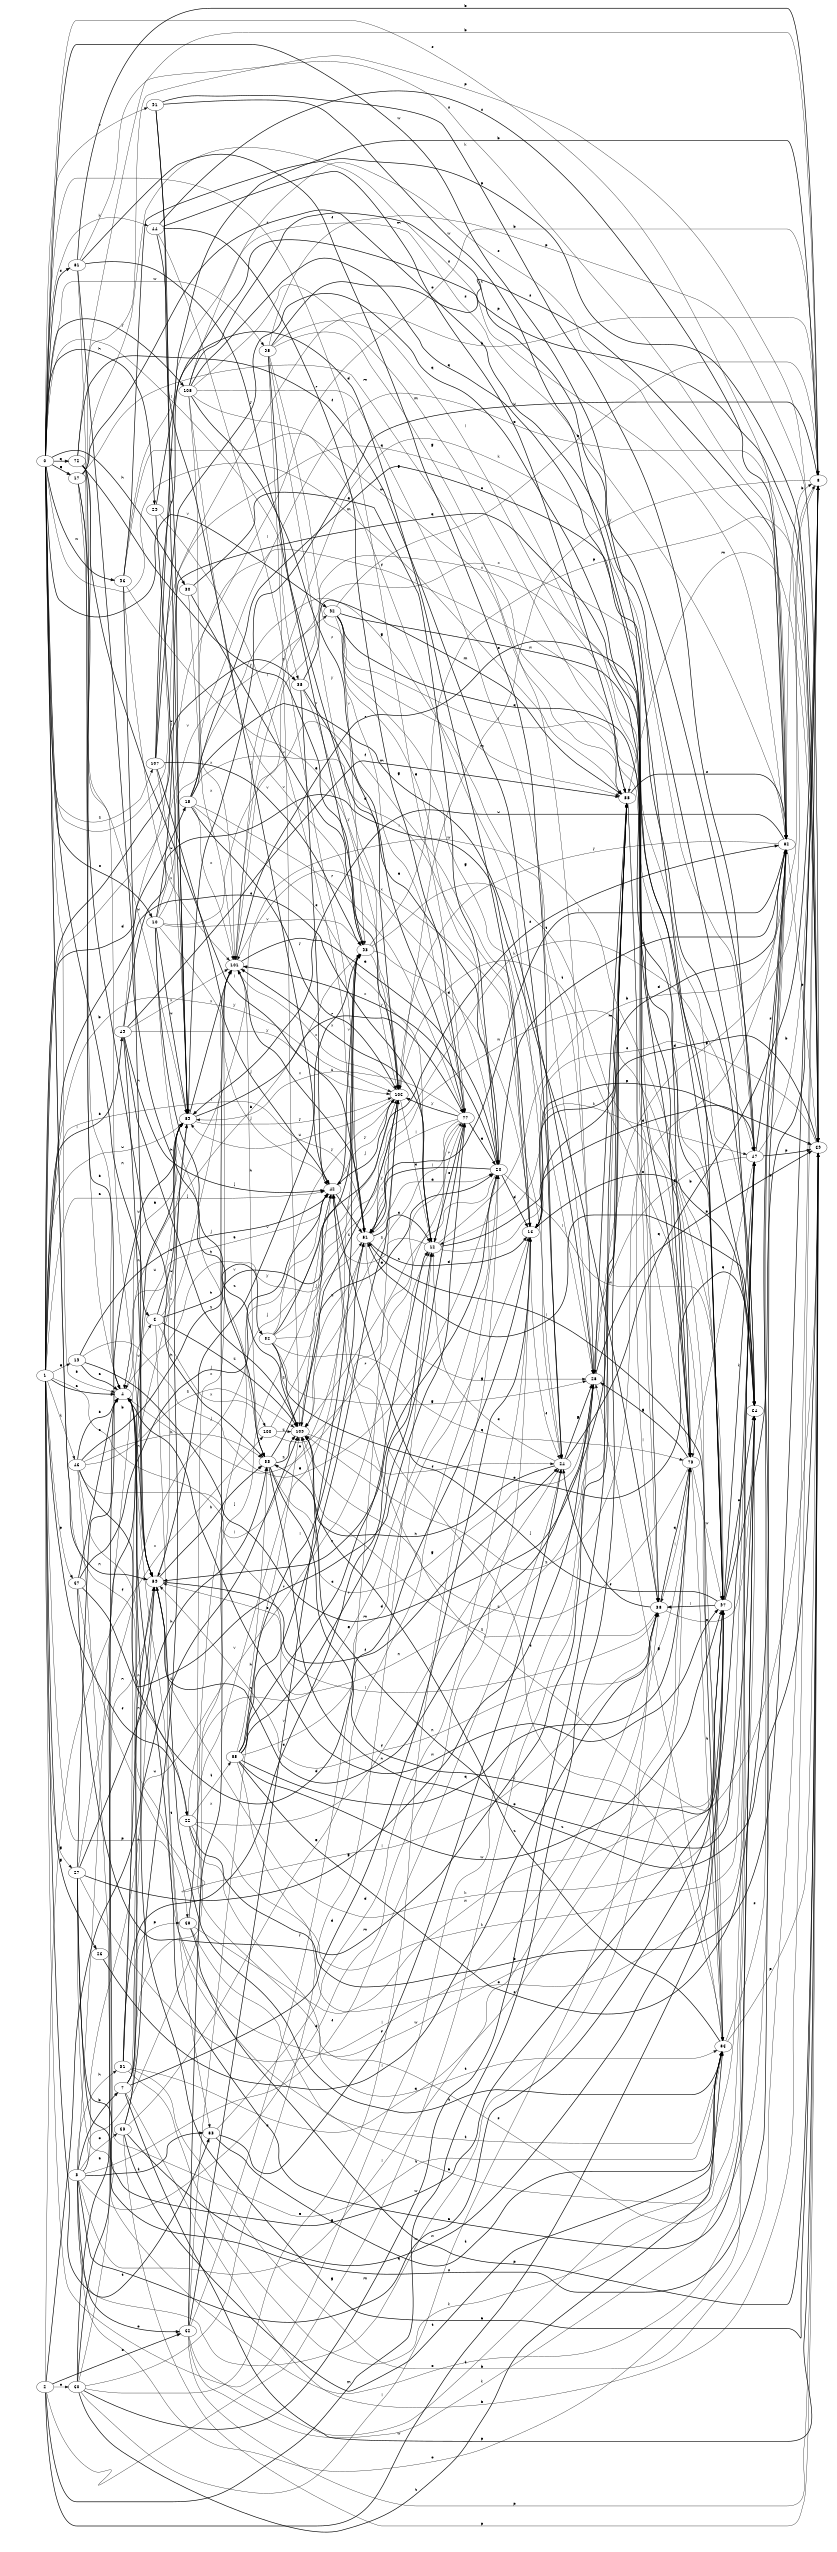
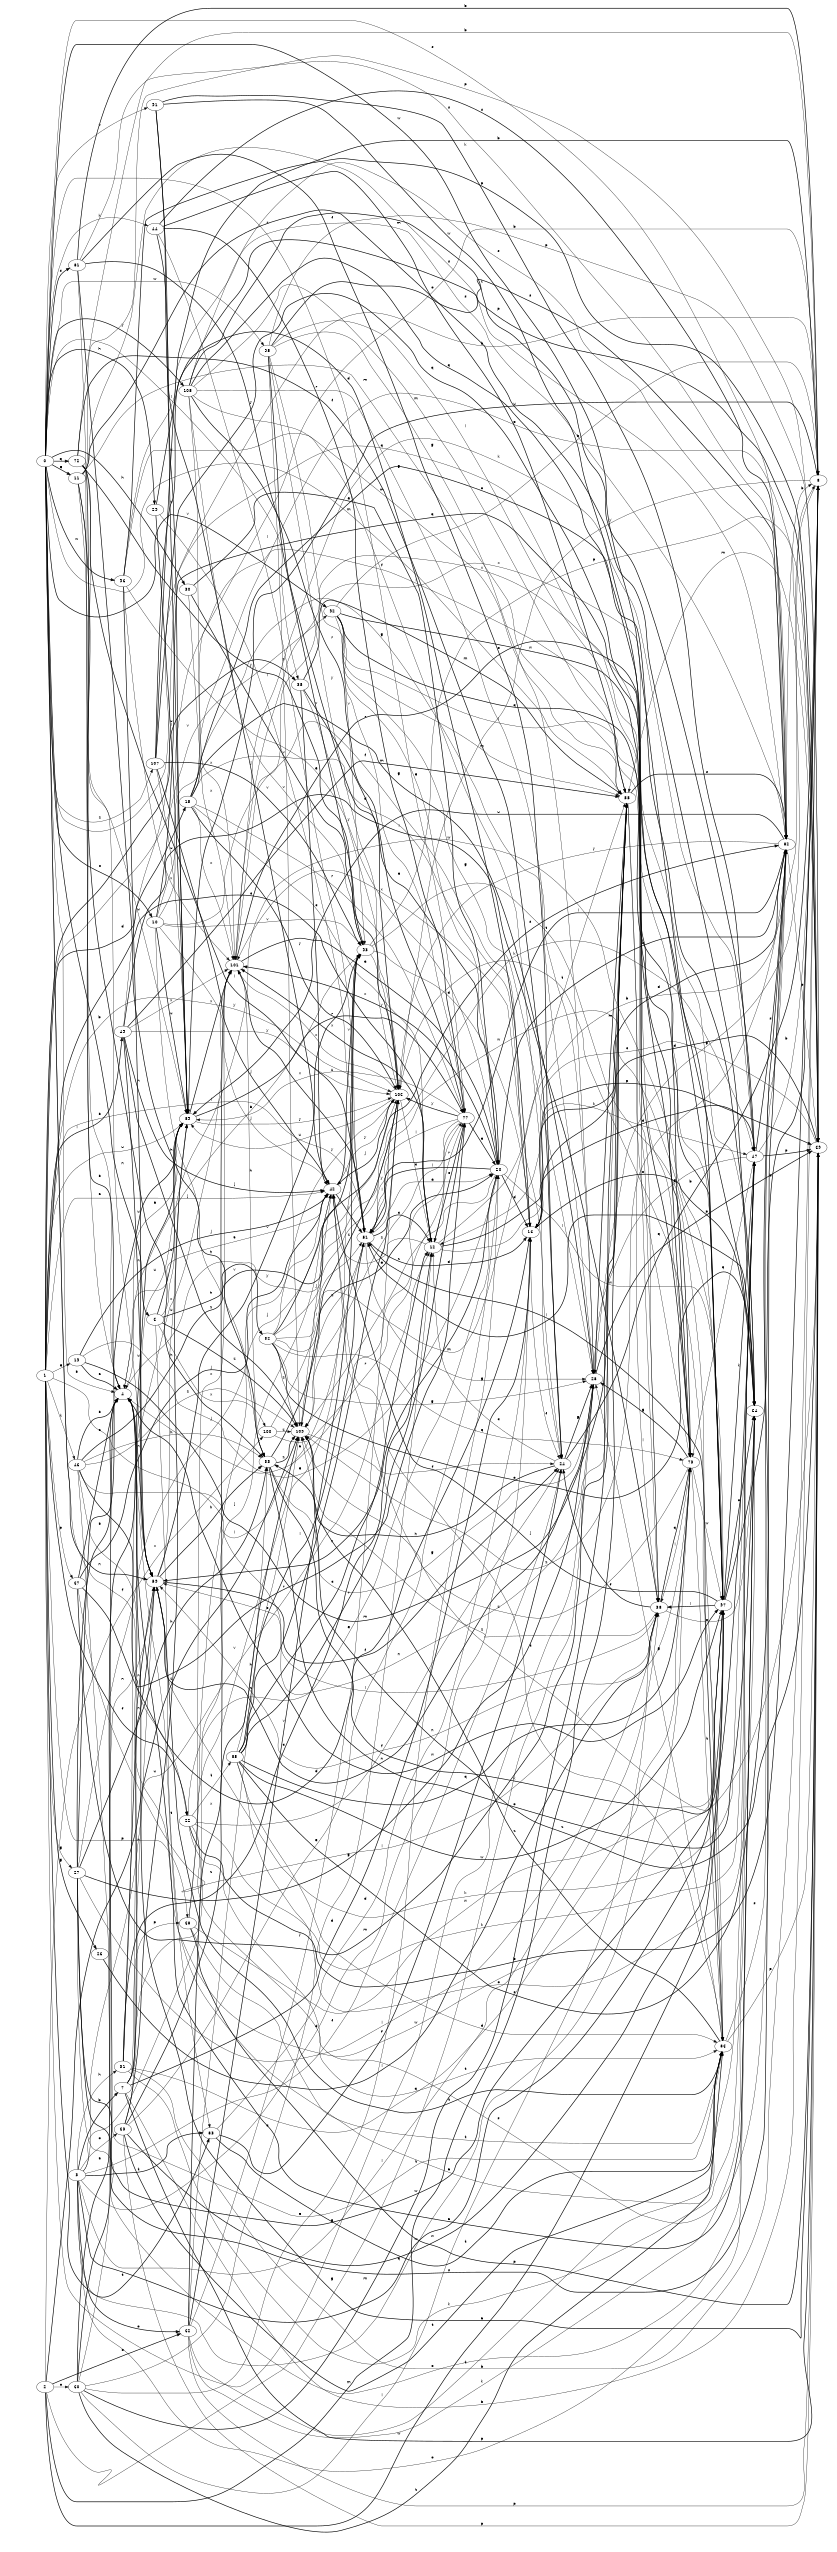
(77, 478) -> (77, 478)
(199, 1189) -> (221, 1821)
none -> (511, 1200)
(169, 1360) -> (170, 1364)
(74, 1390) -> (82, 1631)
(398, 1538) -> (400, 1994)
(102, 1746) -> none
